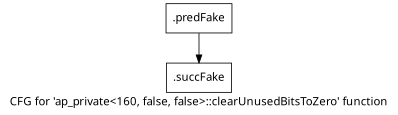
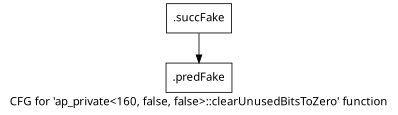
(199, 44) -> (199, 44)
